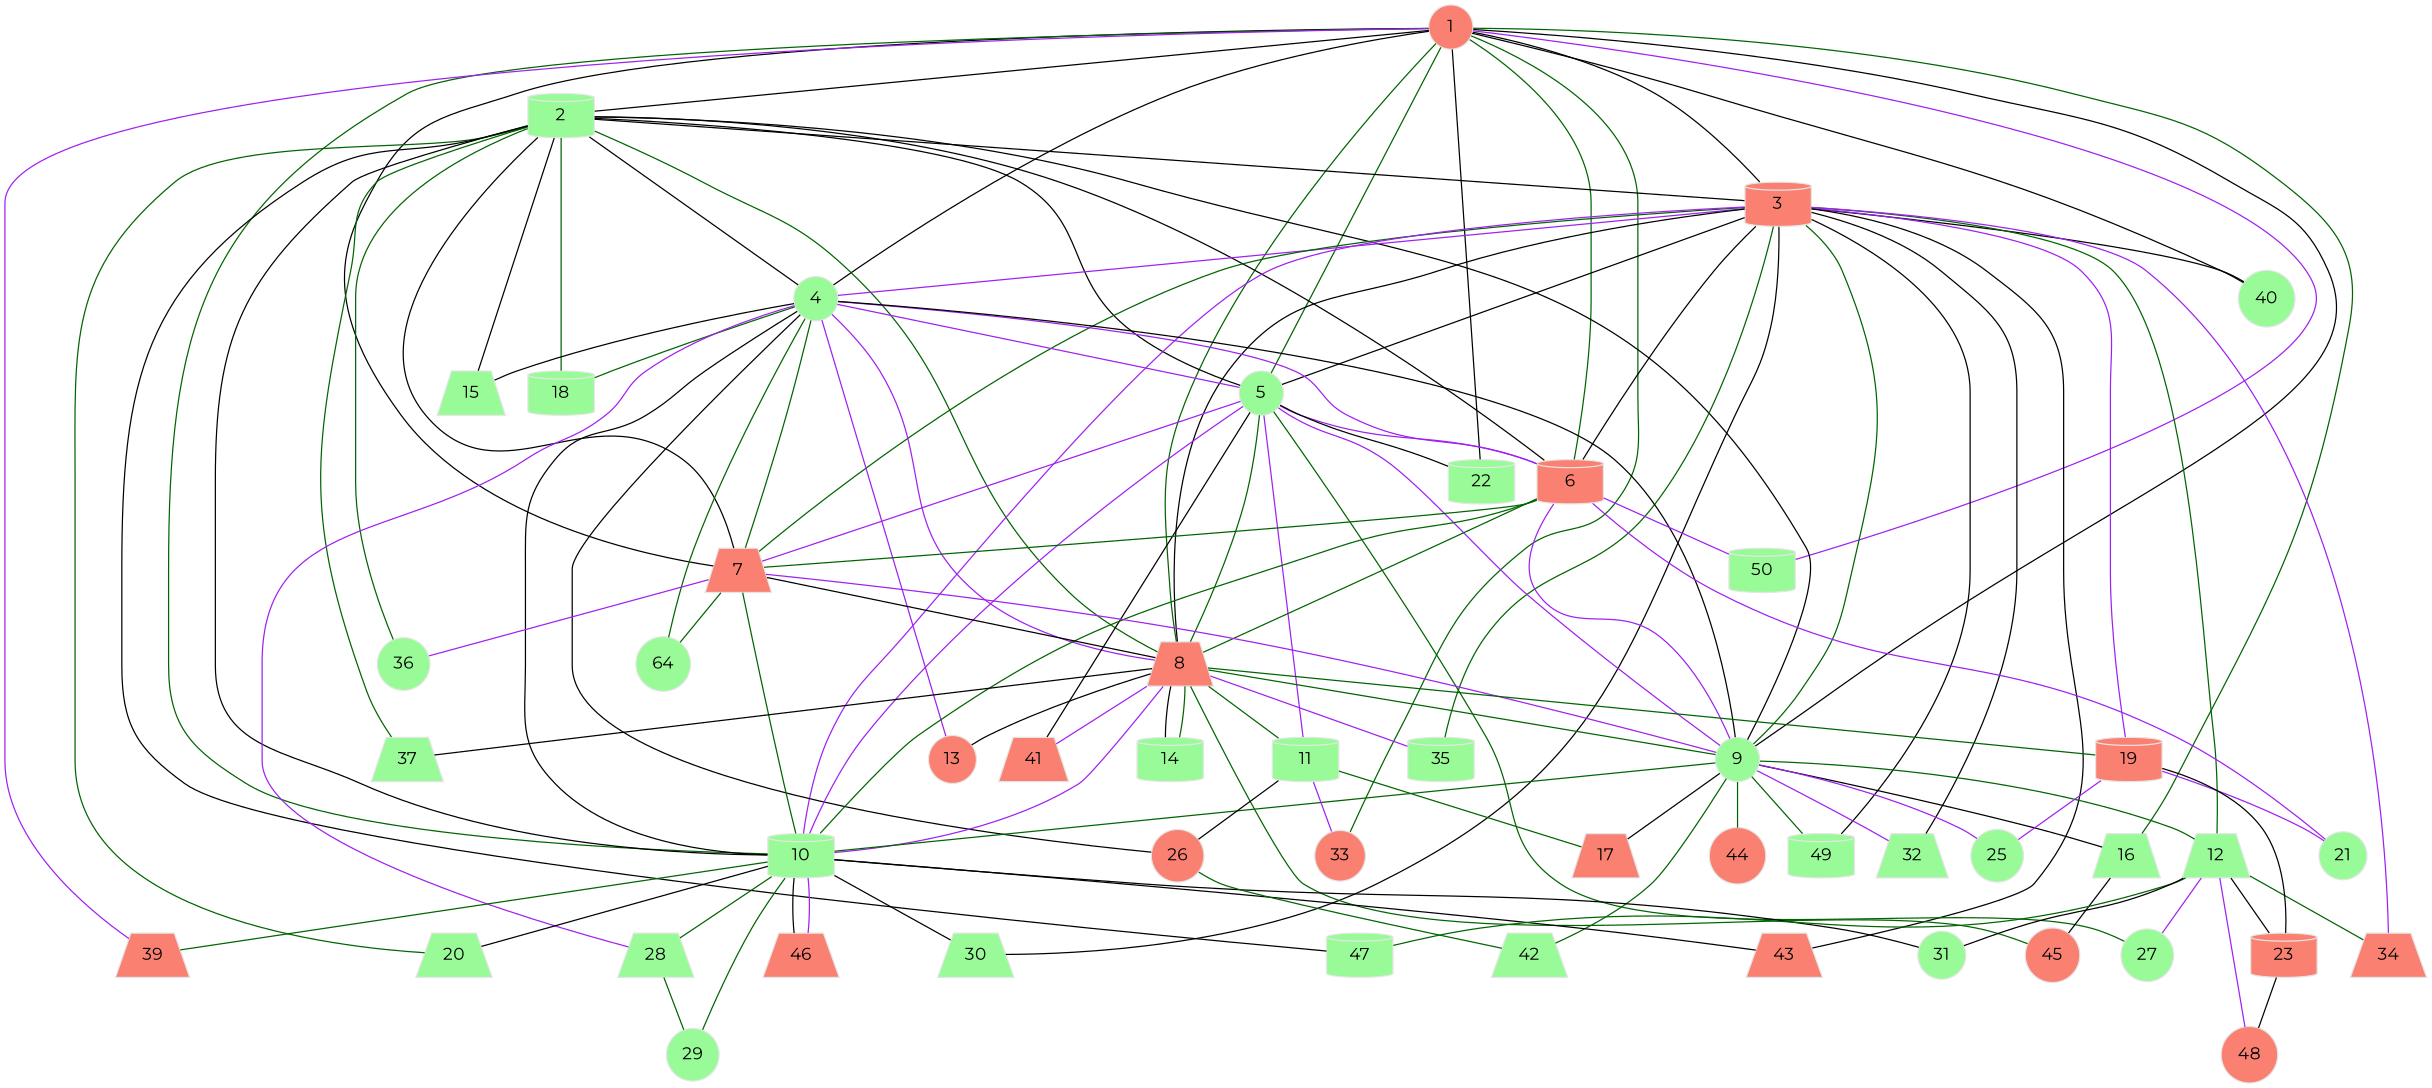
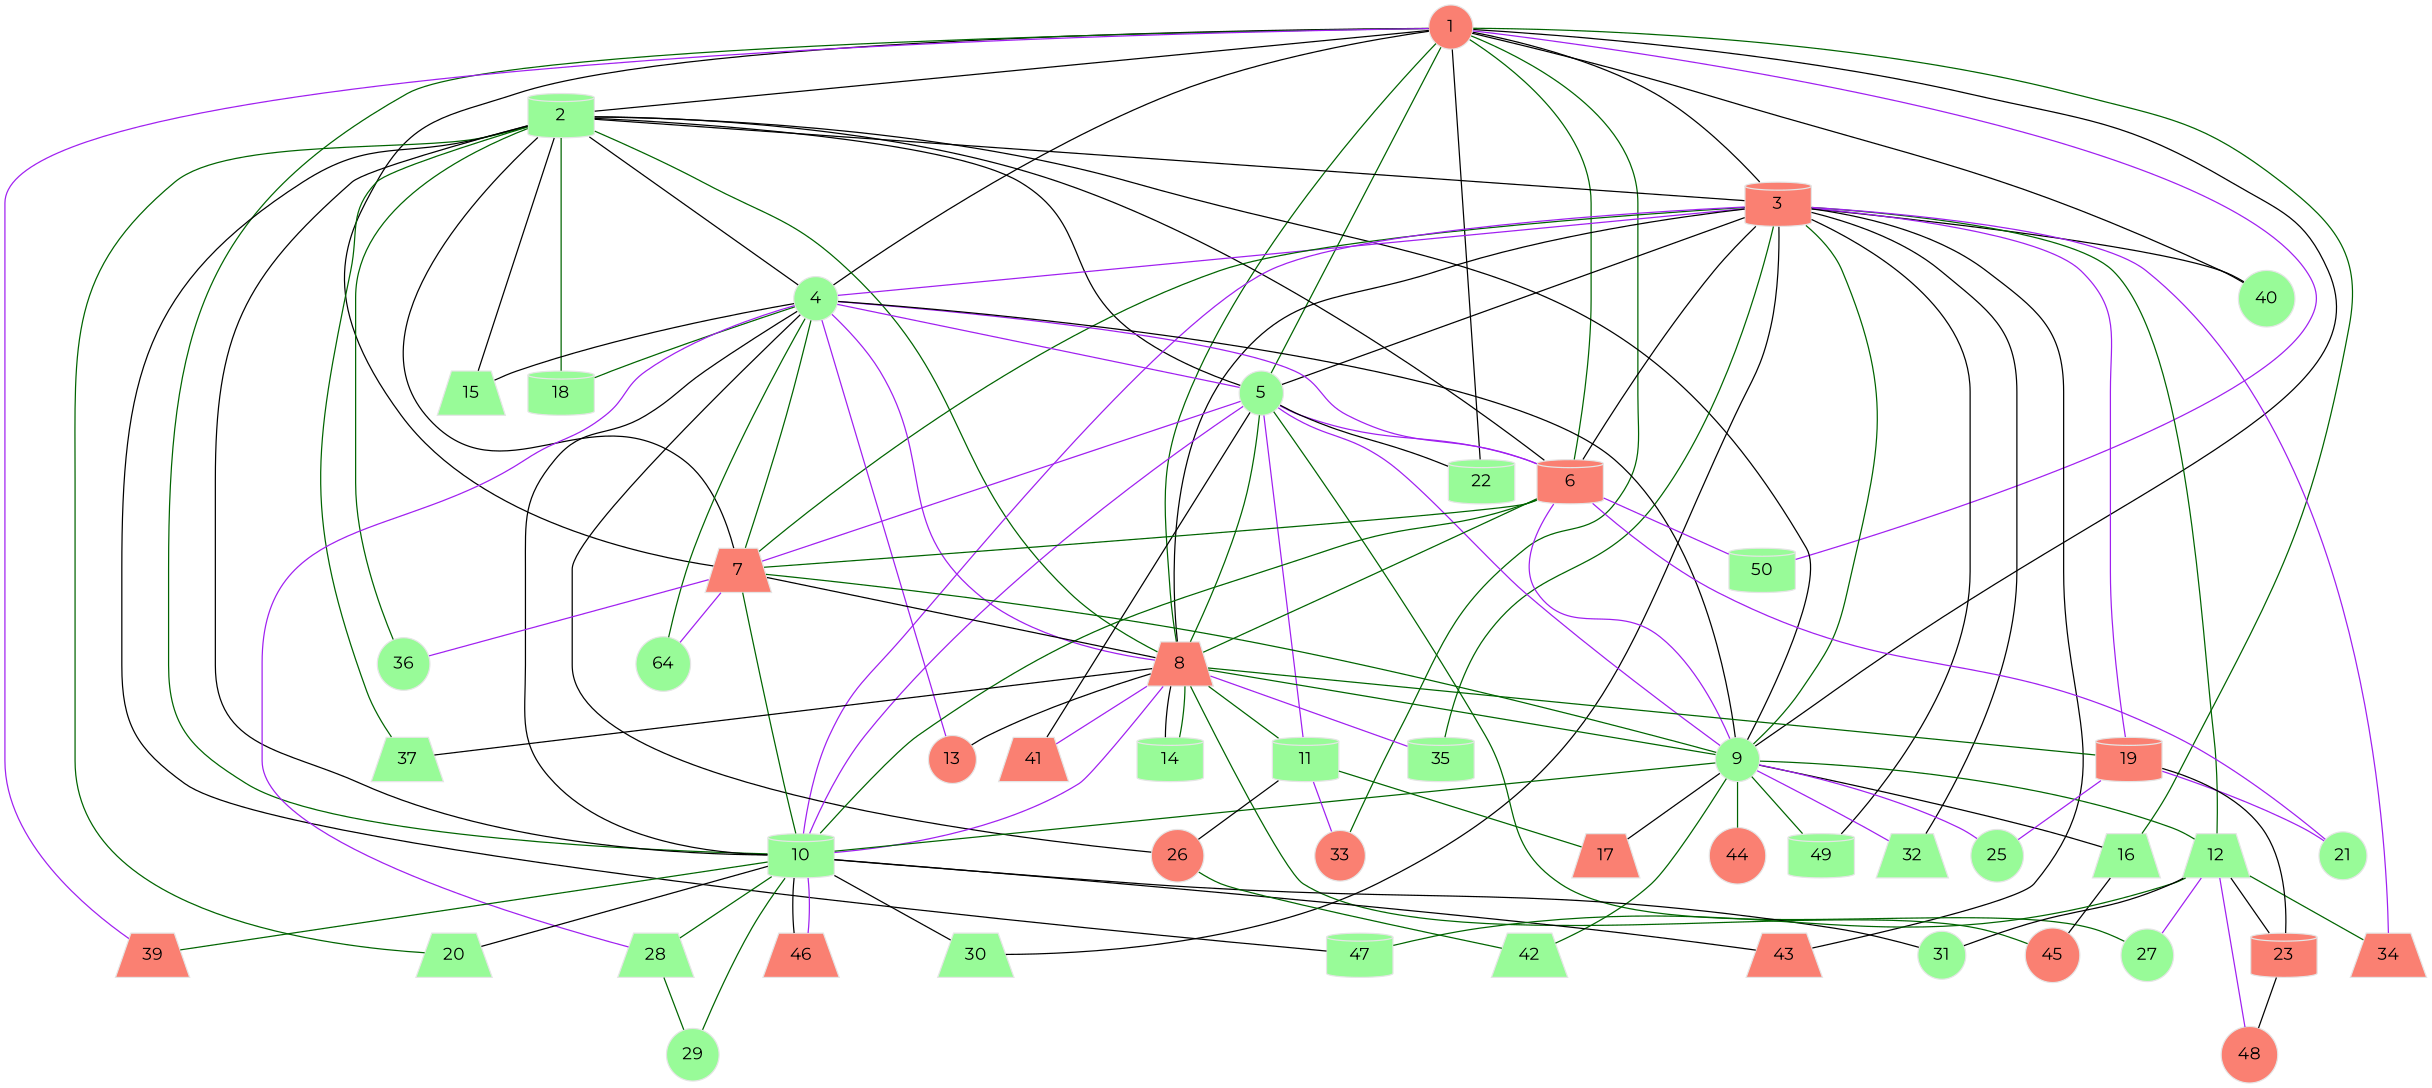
(700, 618) -> (700, 618)
(1269, 646) -> (1269, 646)
